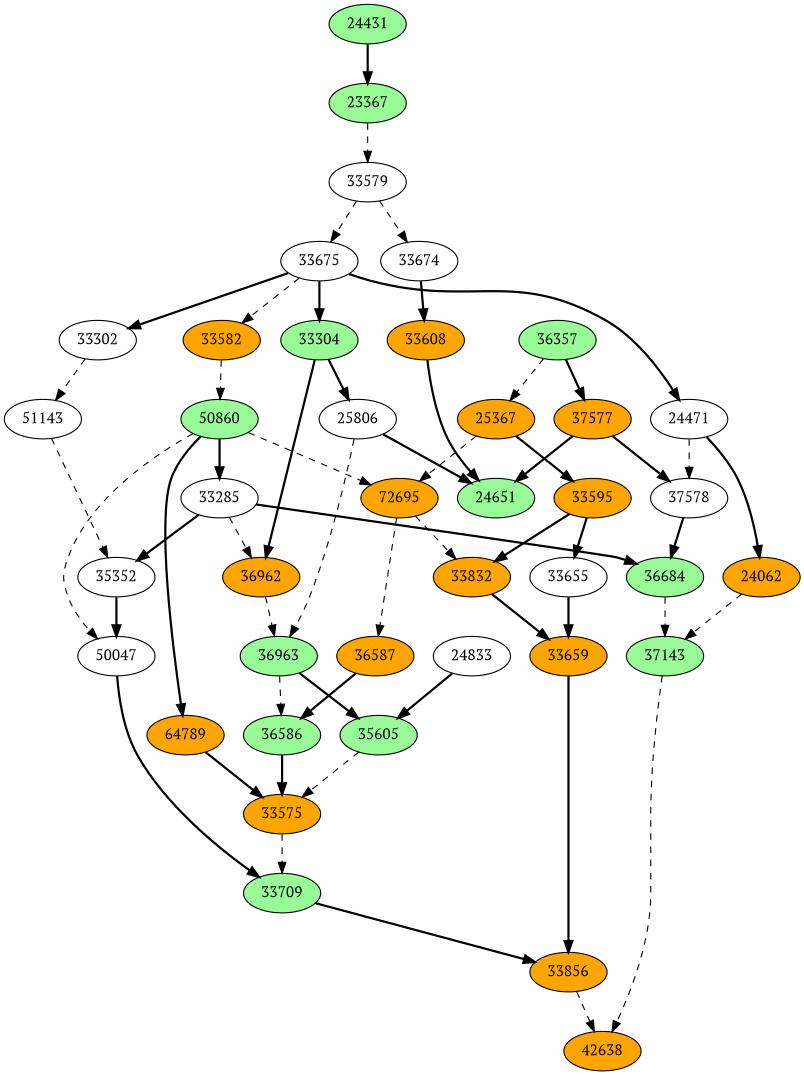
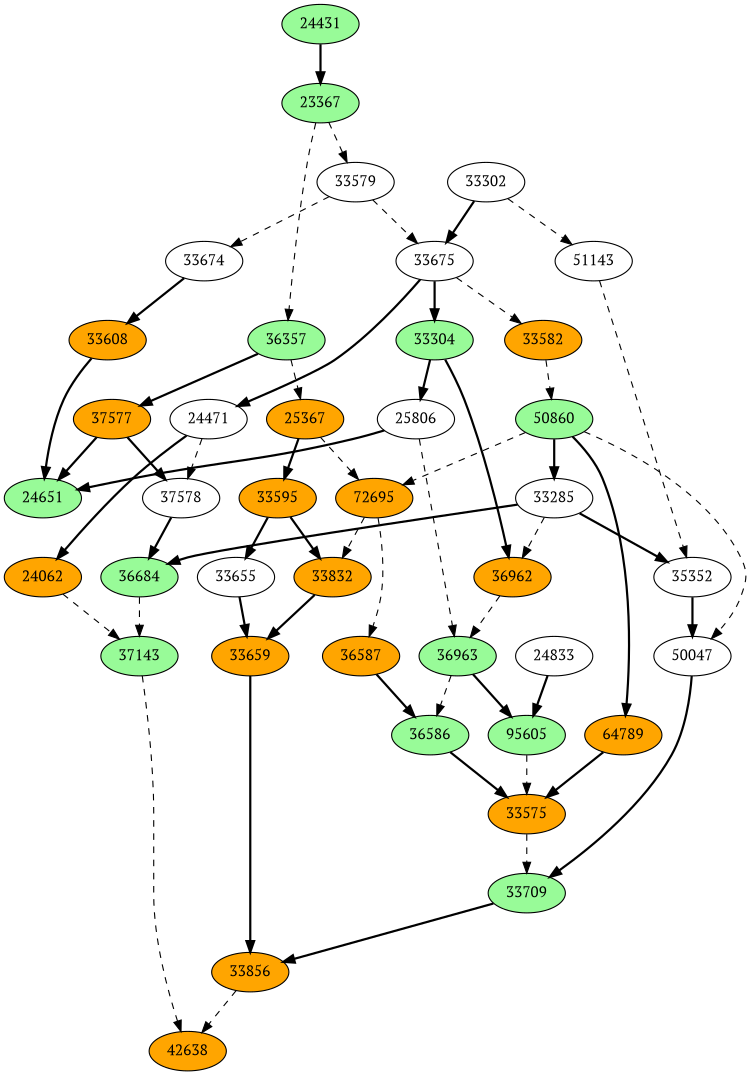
none -> (299, 220)
(214, 299) -> (463, 217)
(379, 735) -> (527, 735)
